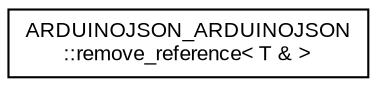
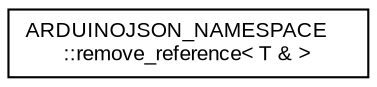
(188, 43) -> (188, 43)
